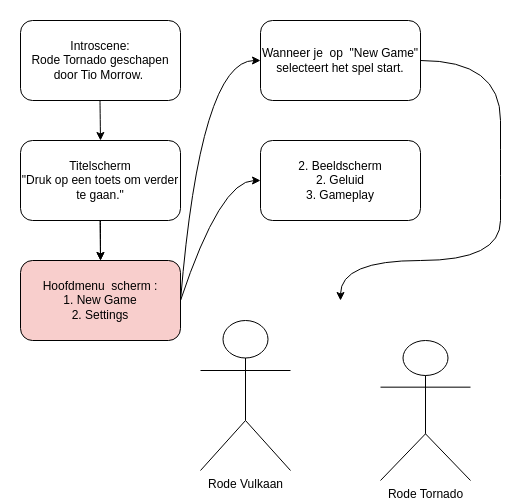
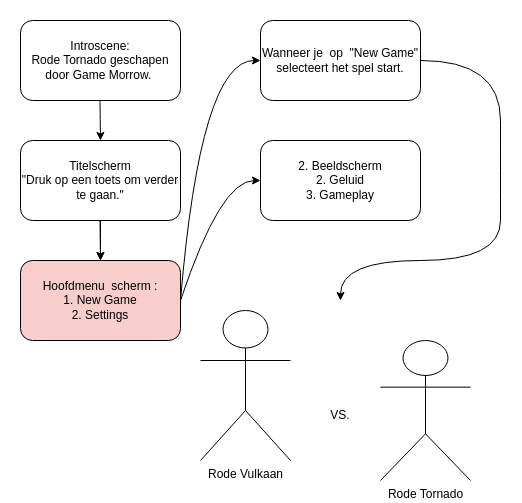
(101, 61) -> (101, 61)
(246, 396) -> (246, 386)
none -> (341, 416)
